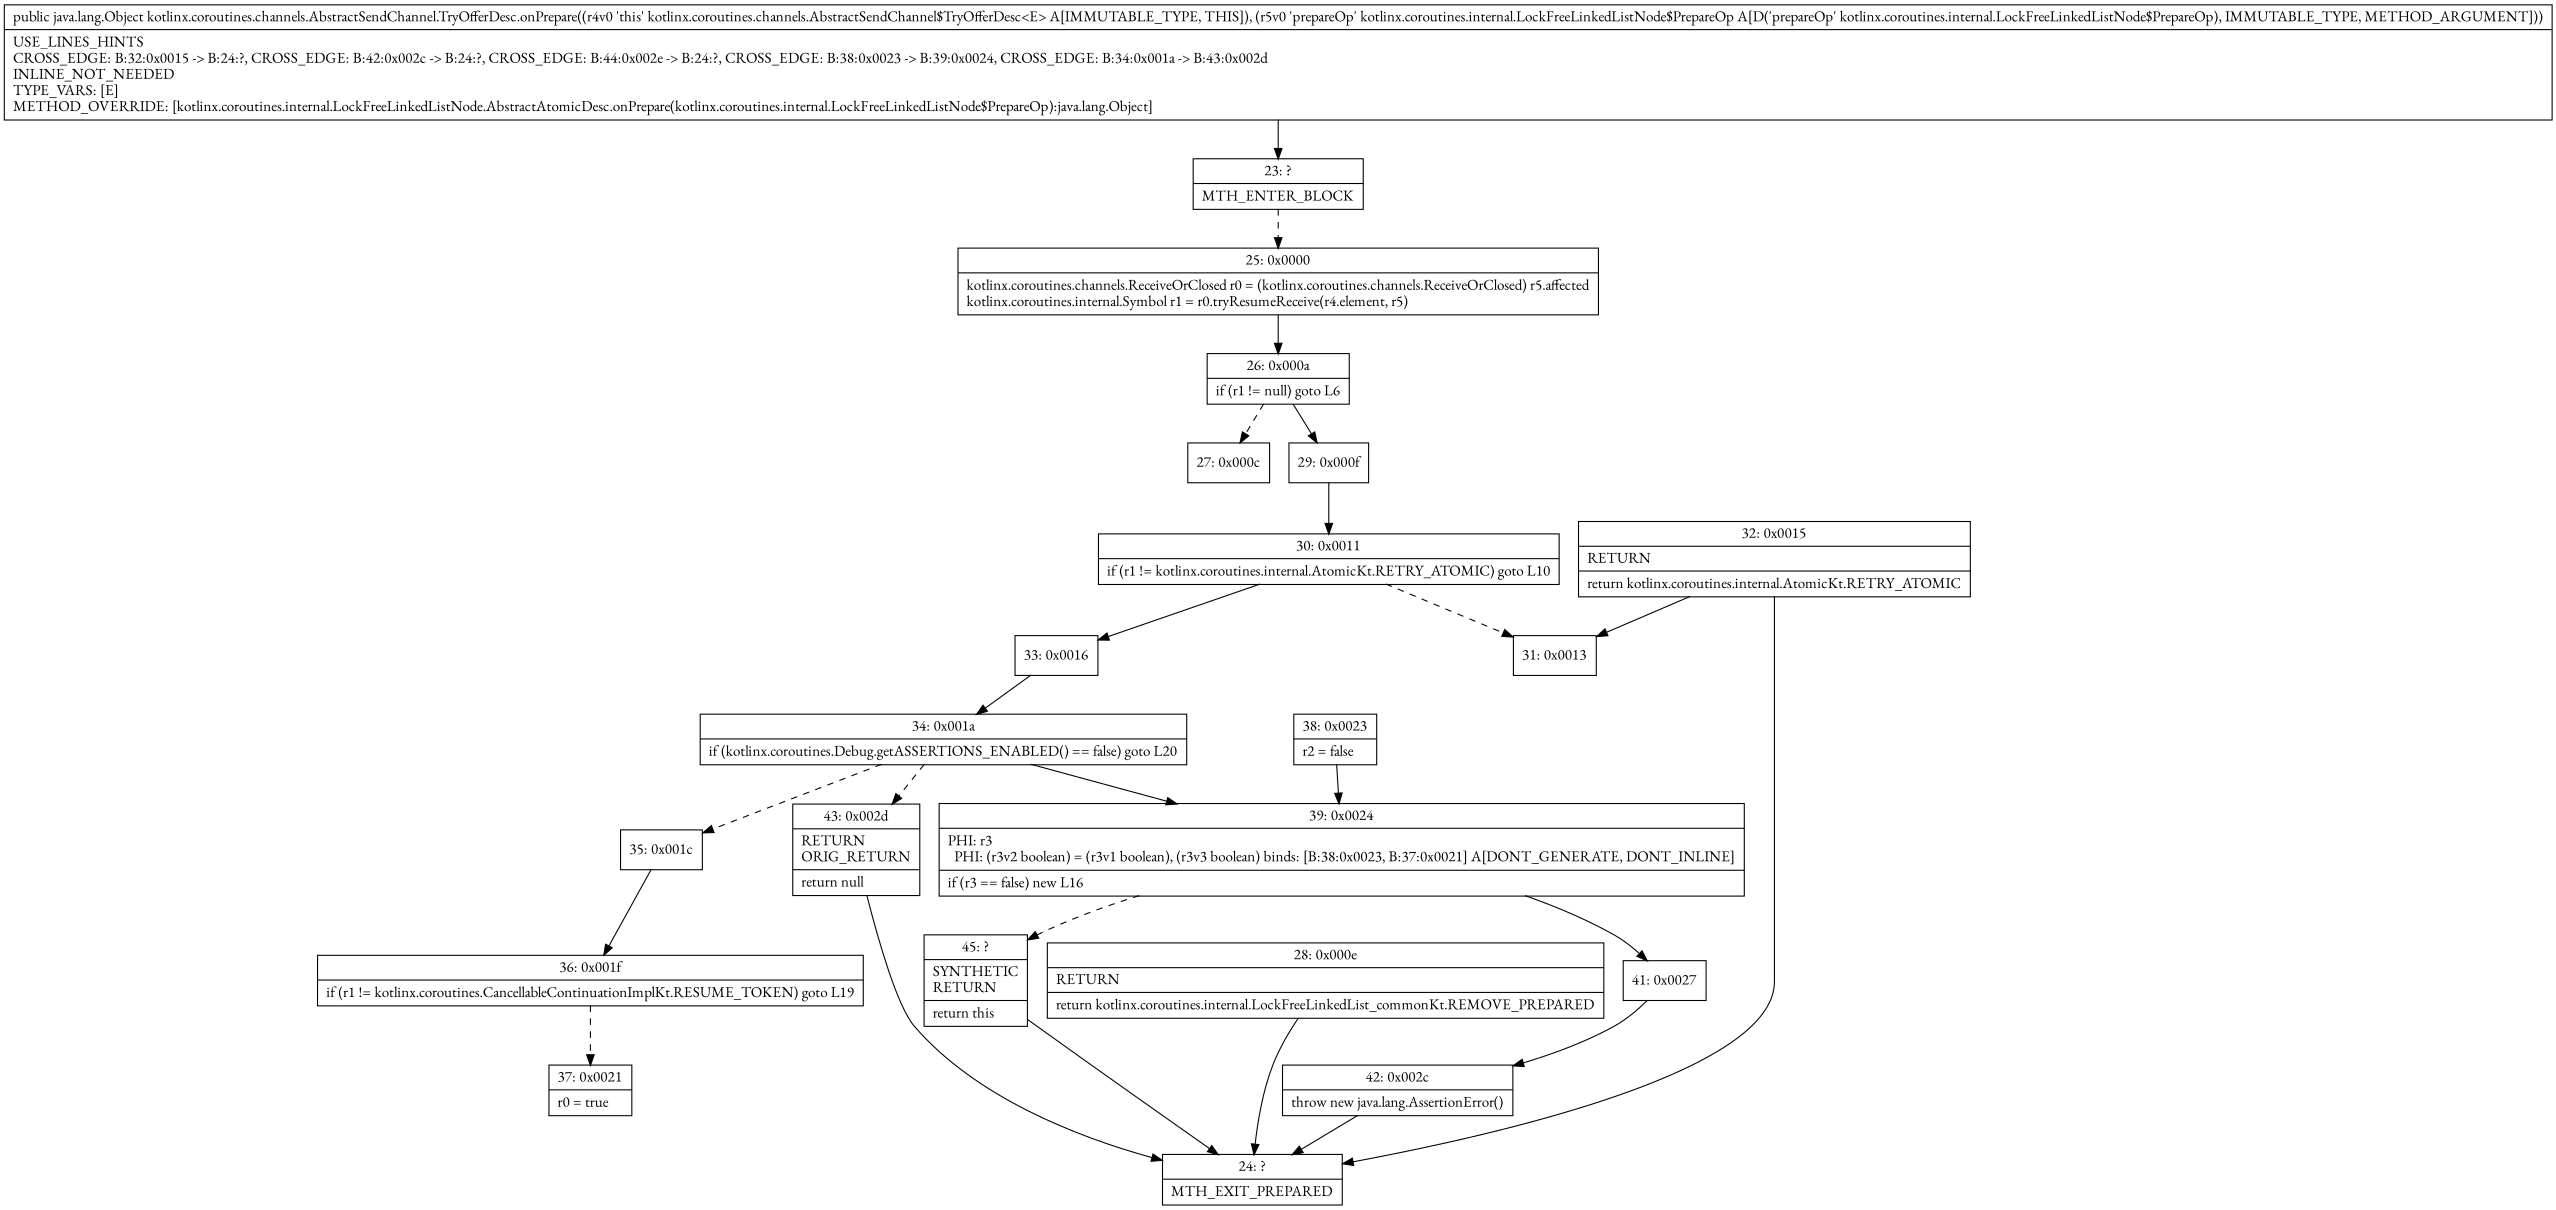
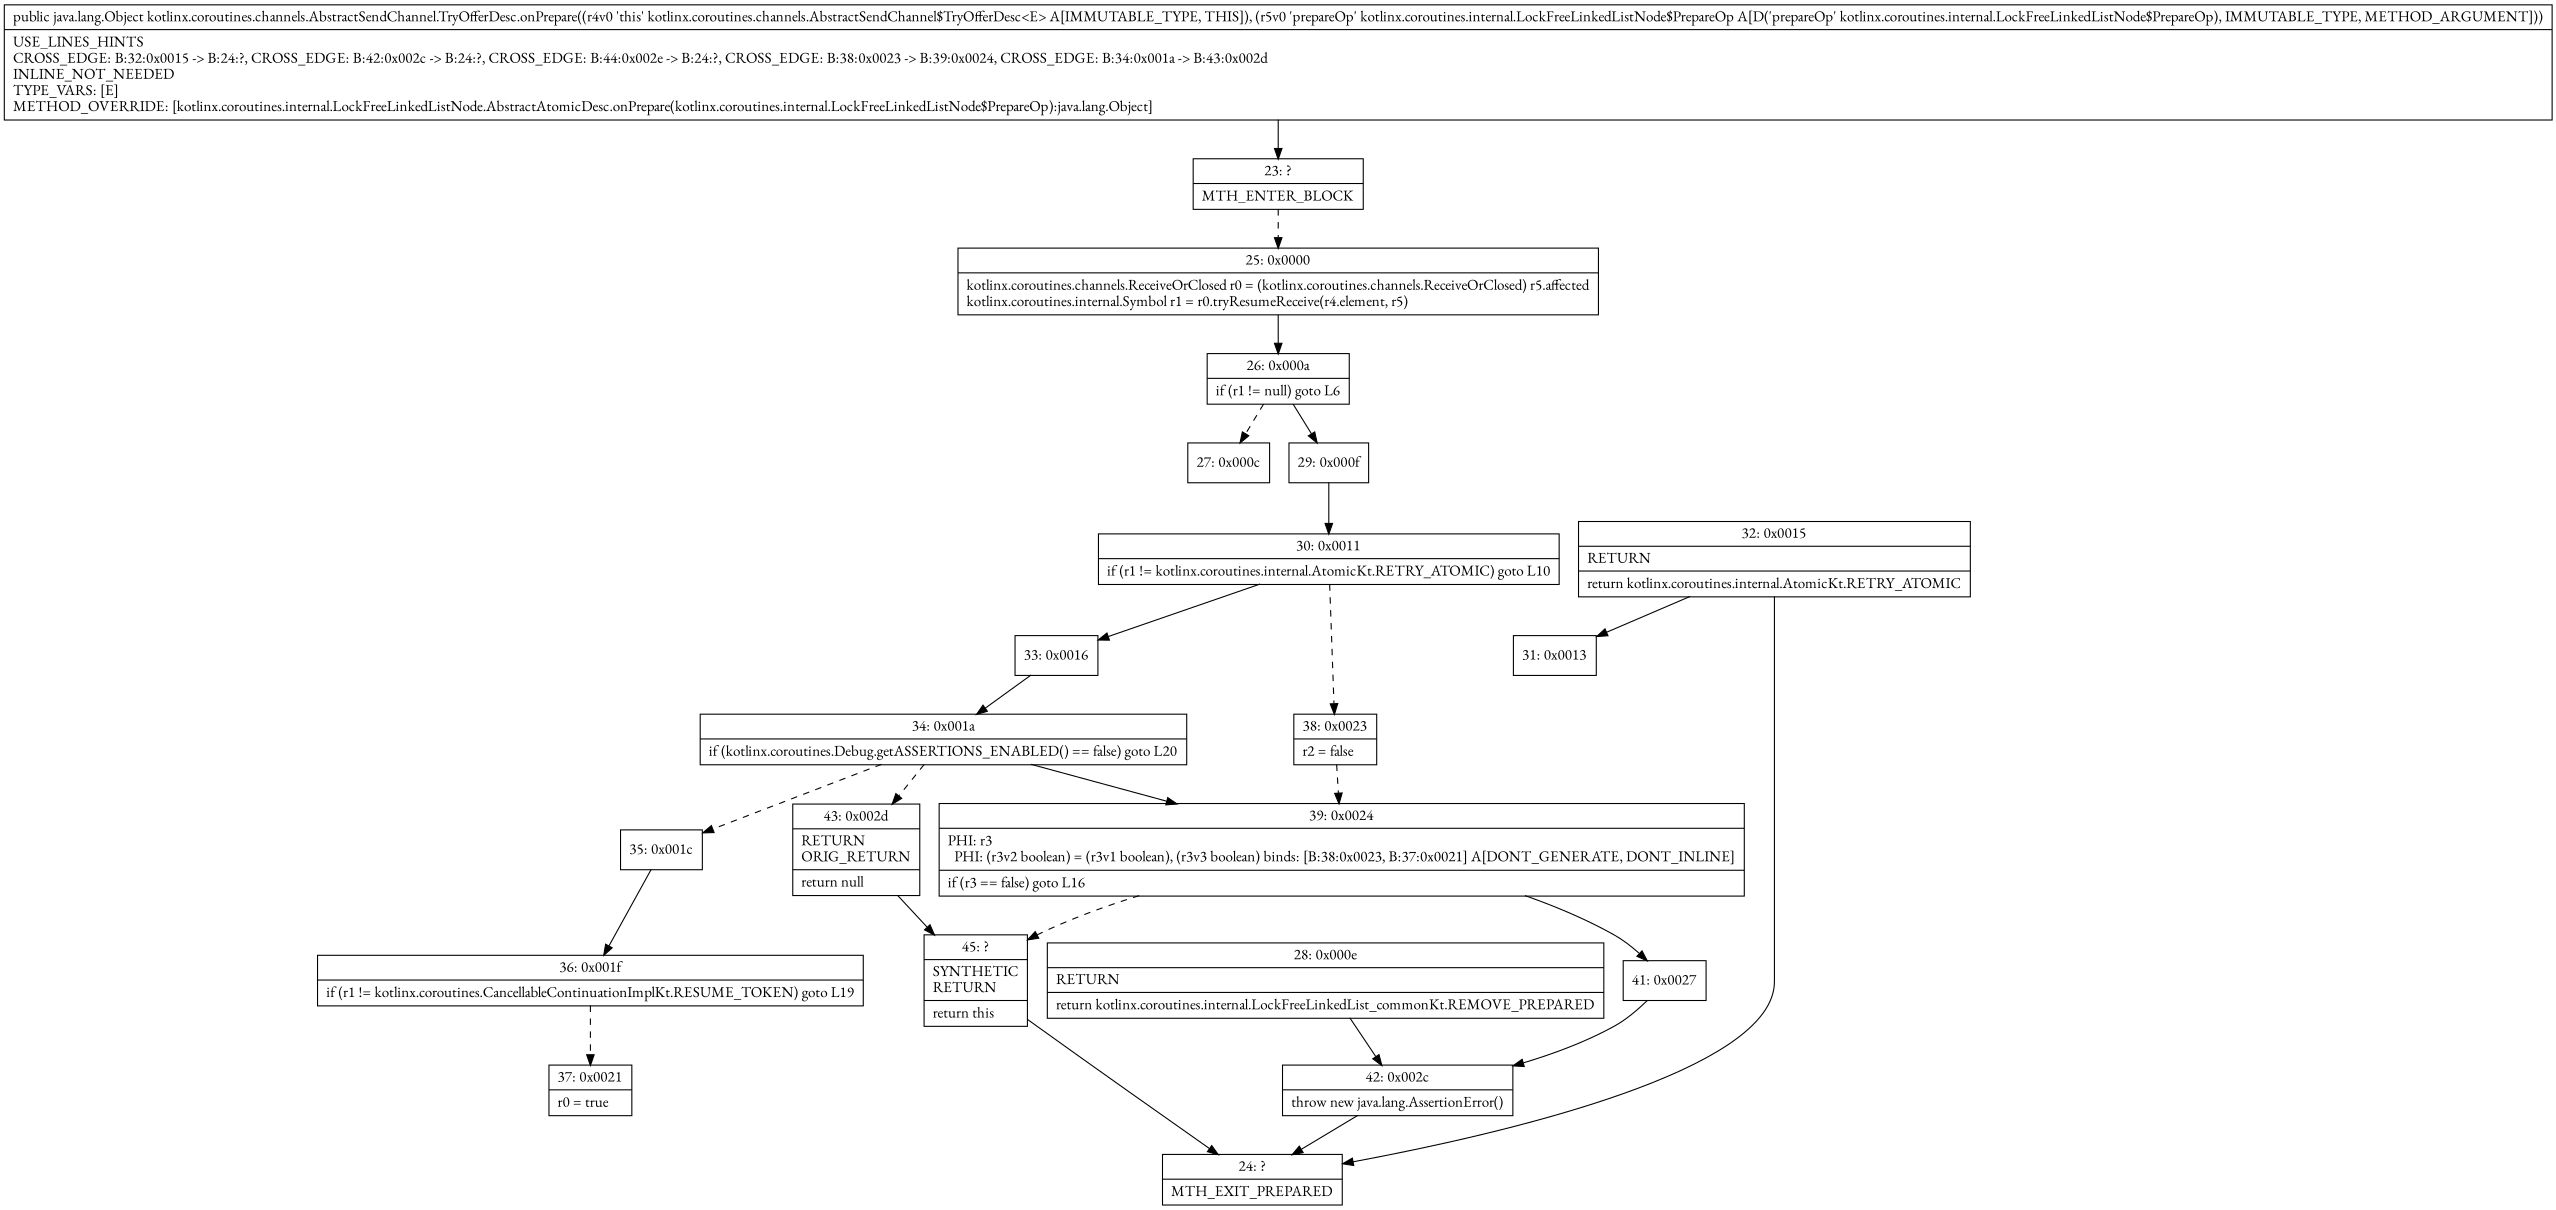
(1445, 608) -> (1332, 644)
(1338, 779) -> (1338, 779)
(1016, 883) -> (1017, 883)
(964, 1072) -> (912, 911)
(1268, 1078) -> (1363, 1037)
